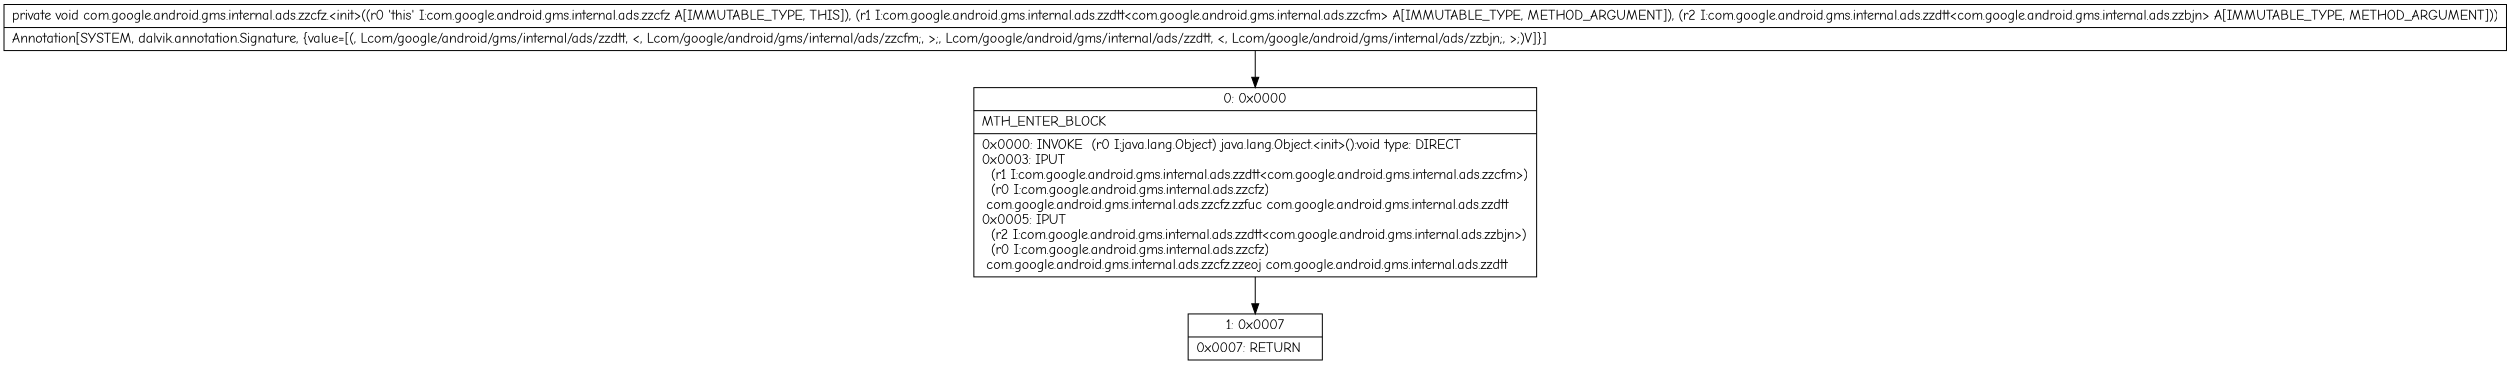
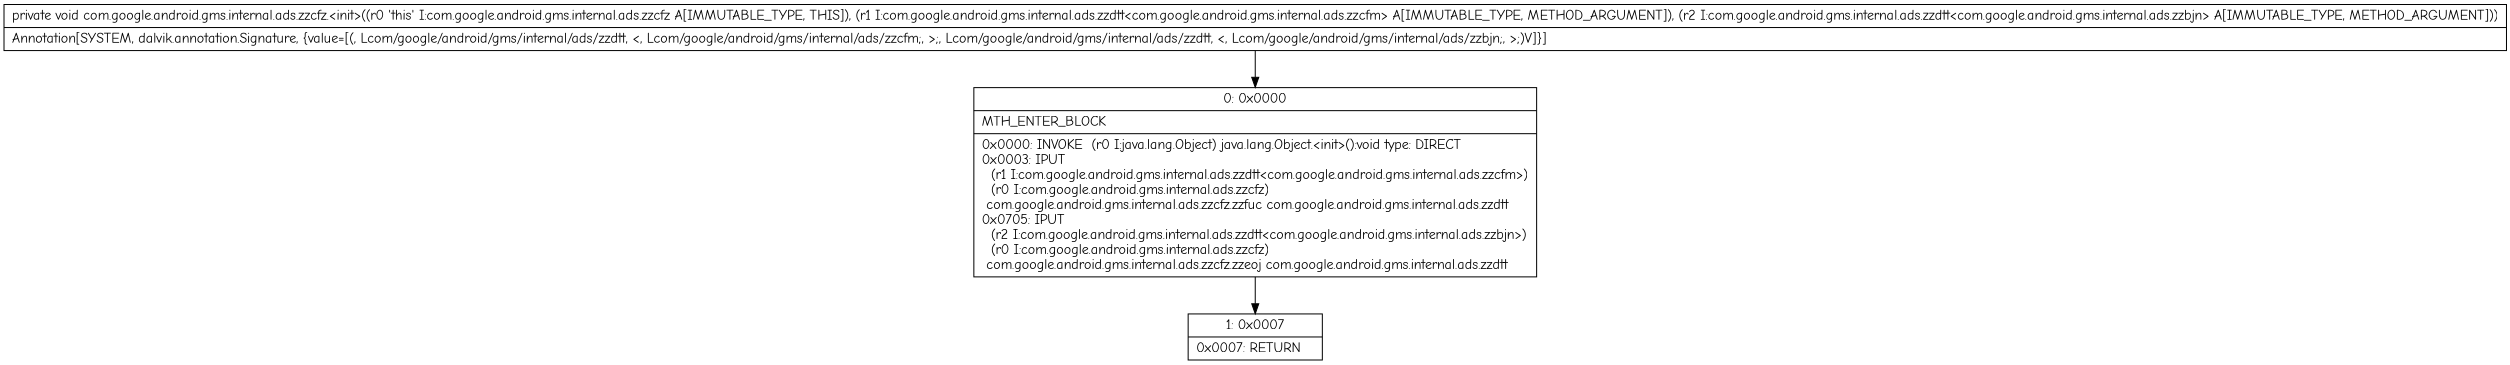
(1029, 220) -> (1028, 220)
